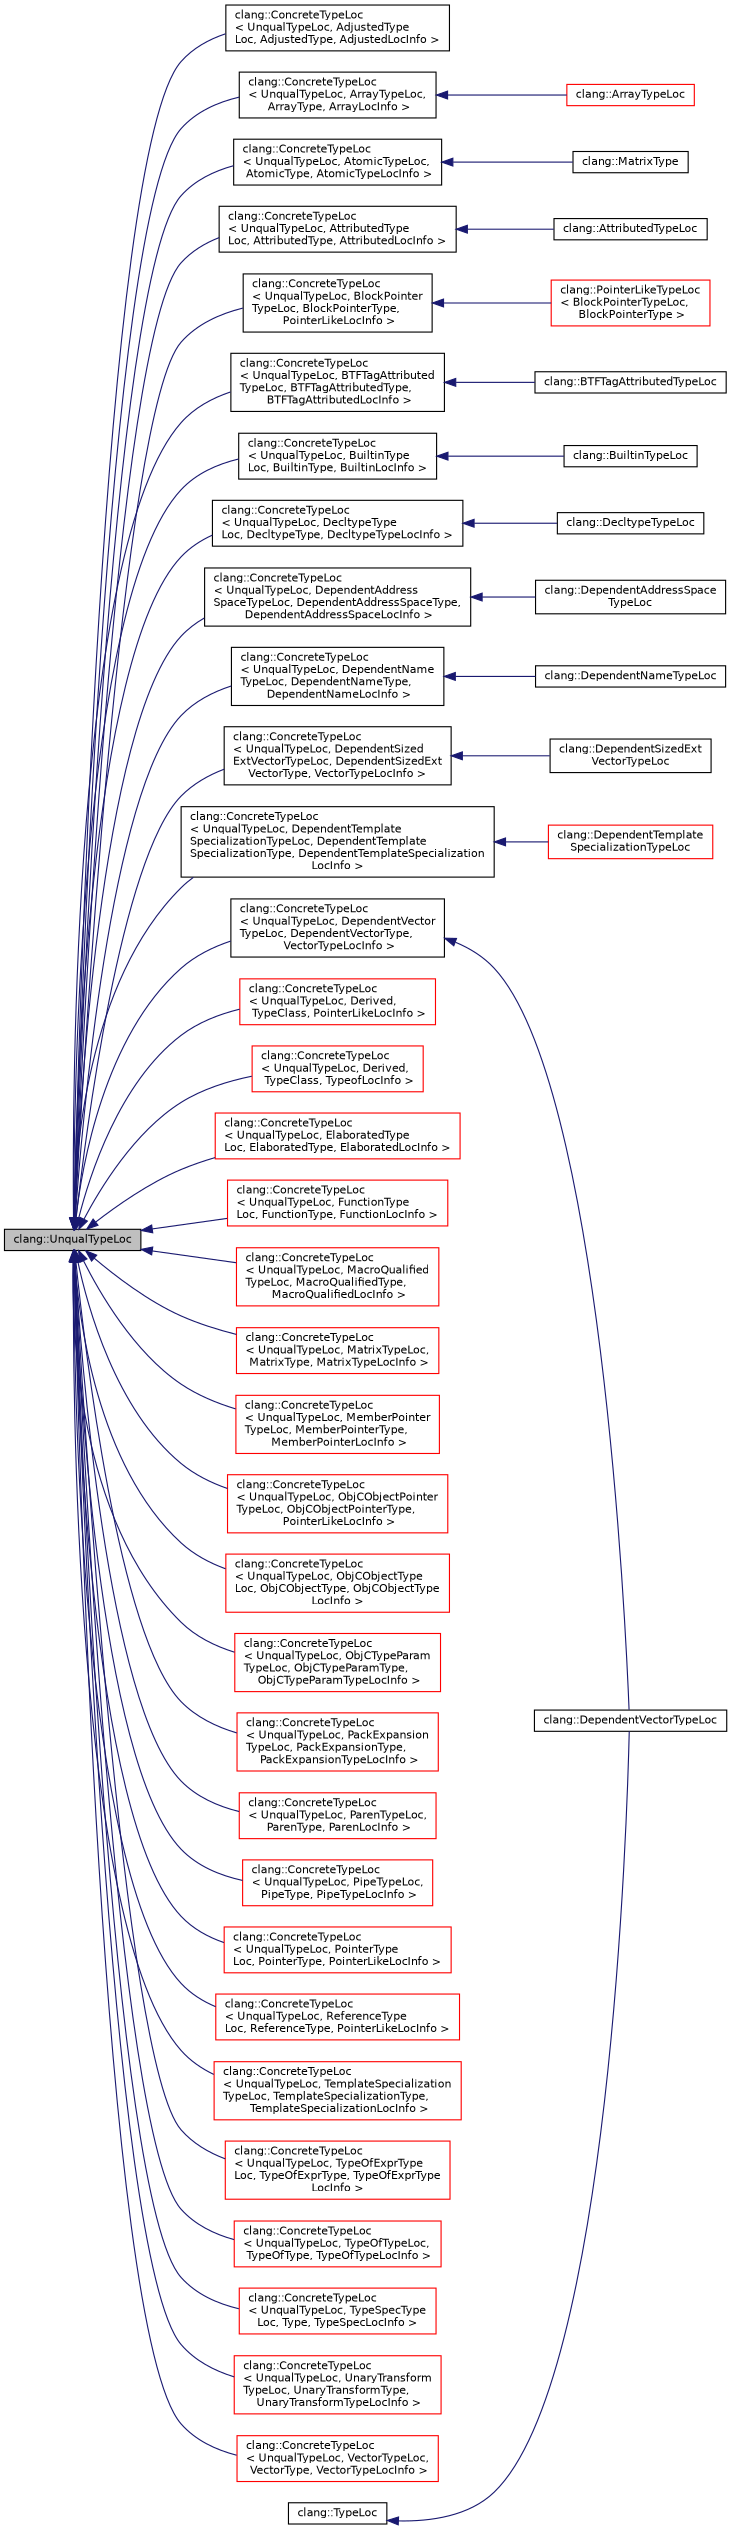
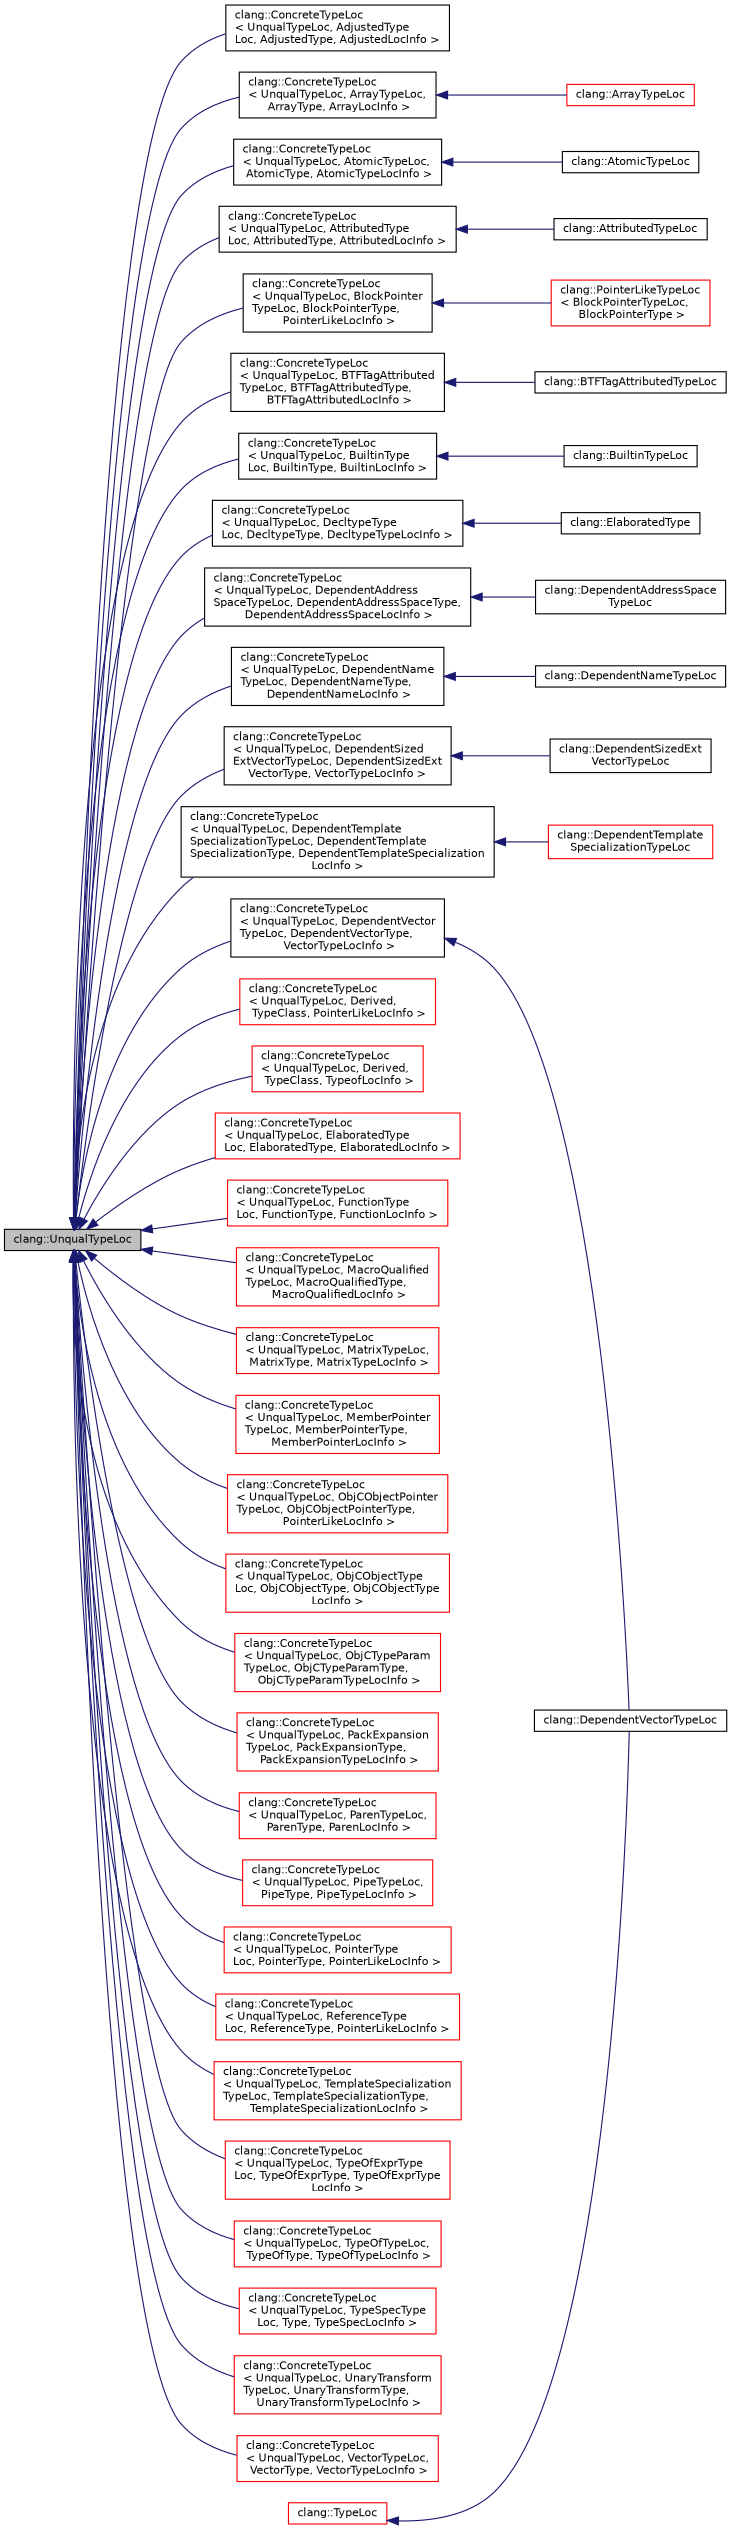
(631, 162) -> (631, 162)
(631, 523) -> (631, 523)
(338, 2513) -> (338, 2513)
